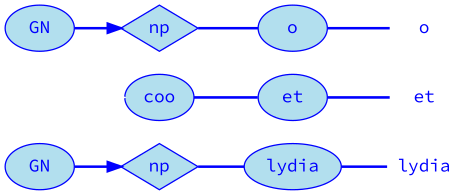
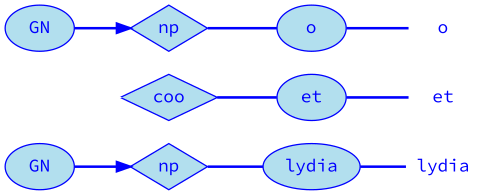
(159, 97) -> (169, 97)
